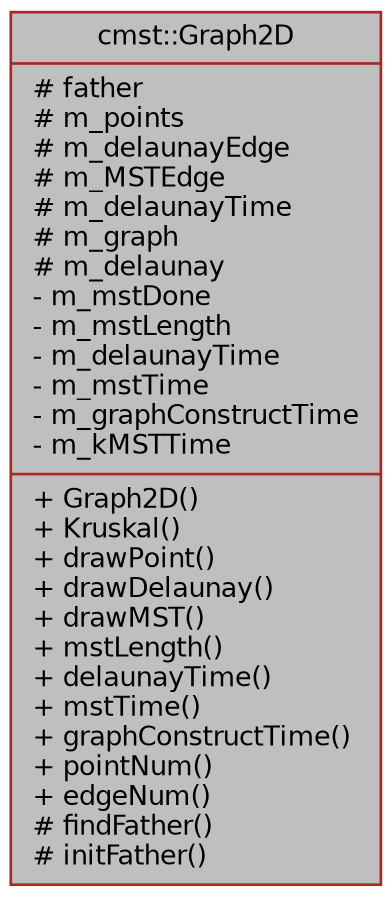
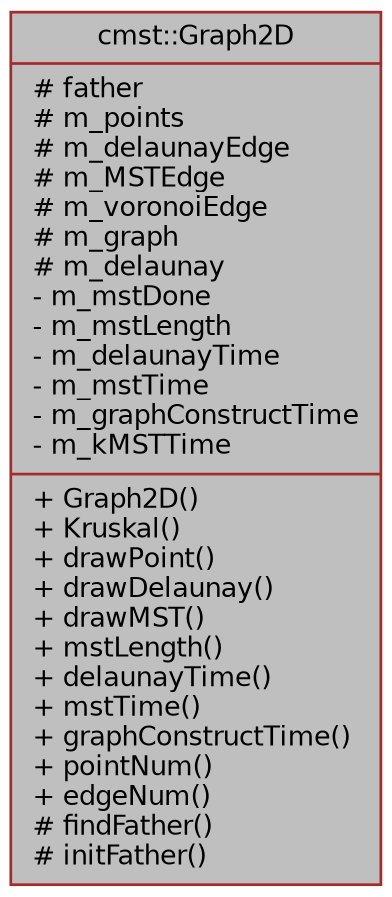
(163, 208) -> (151, 208)
